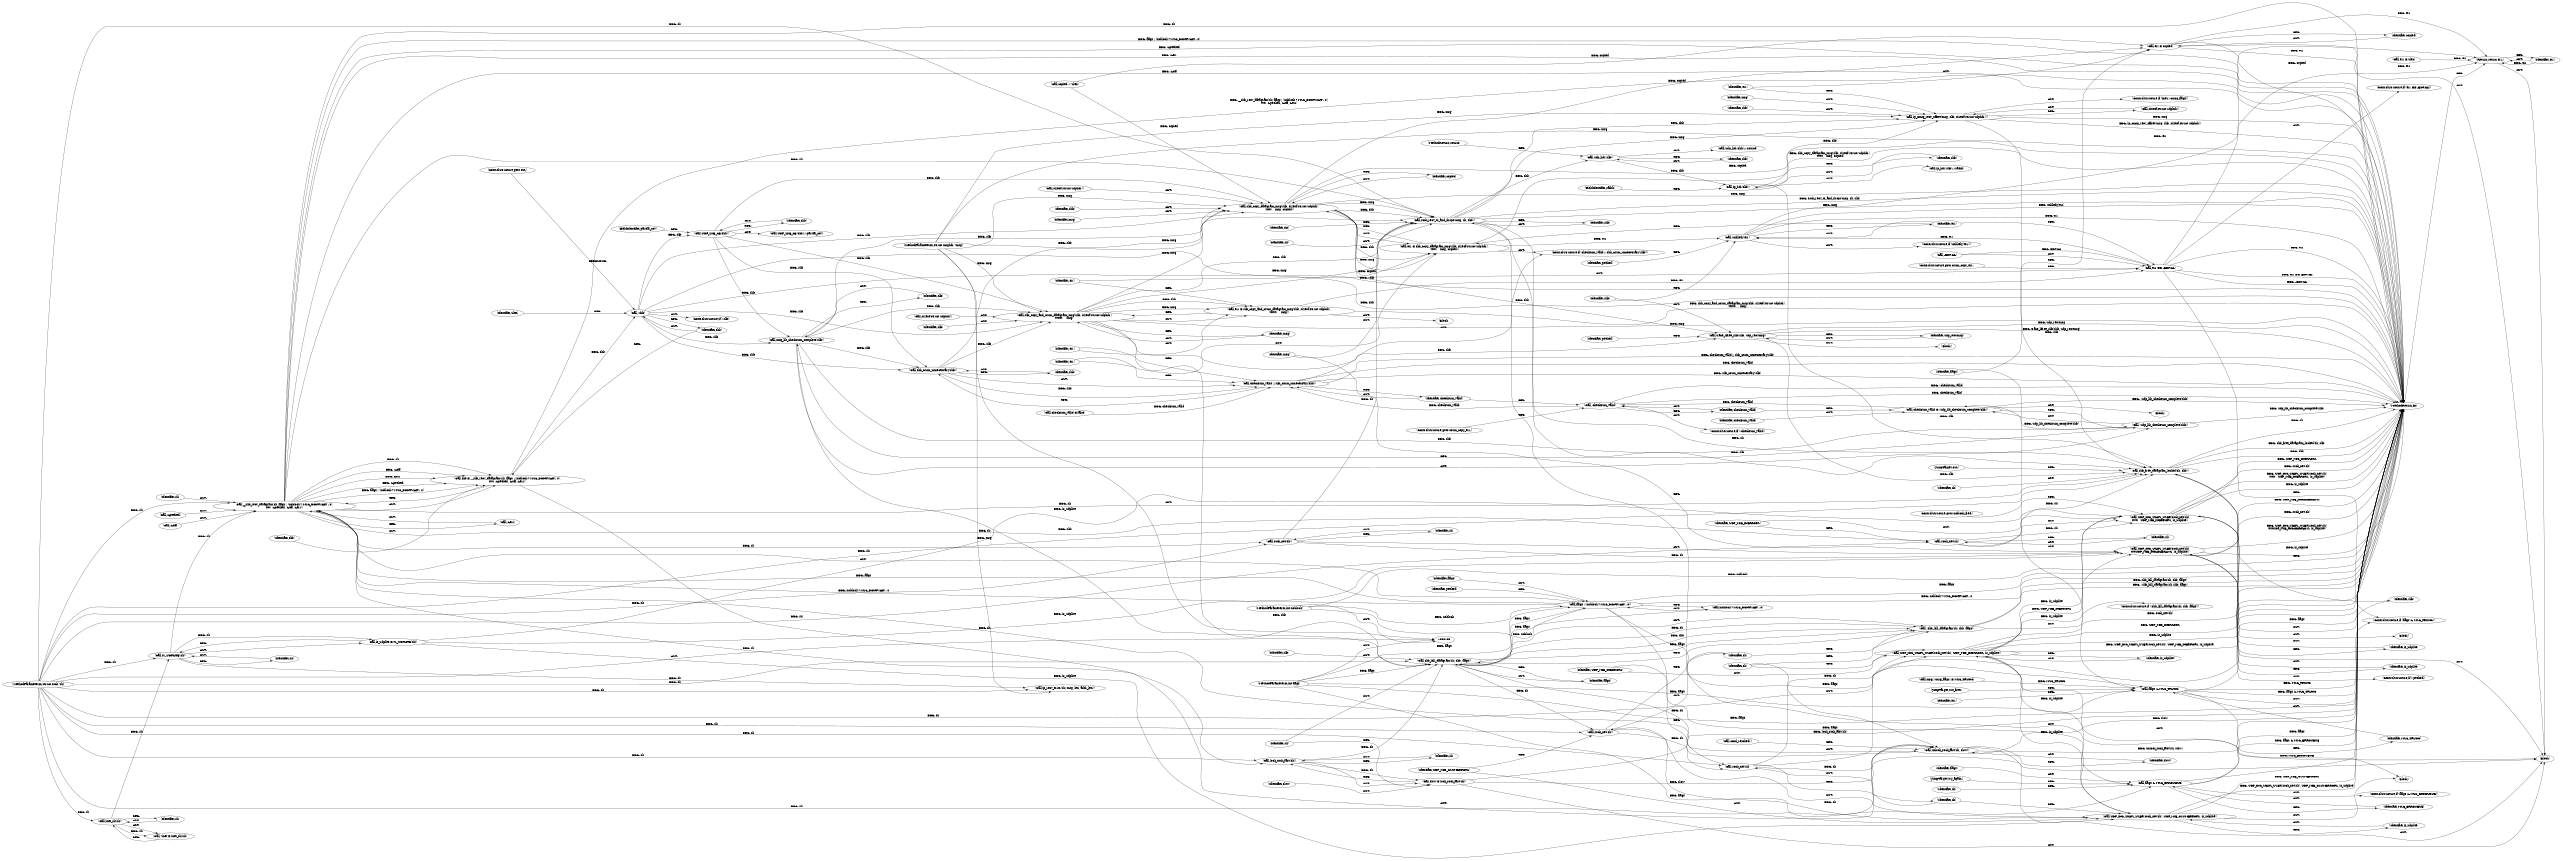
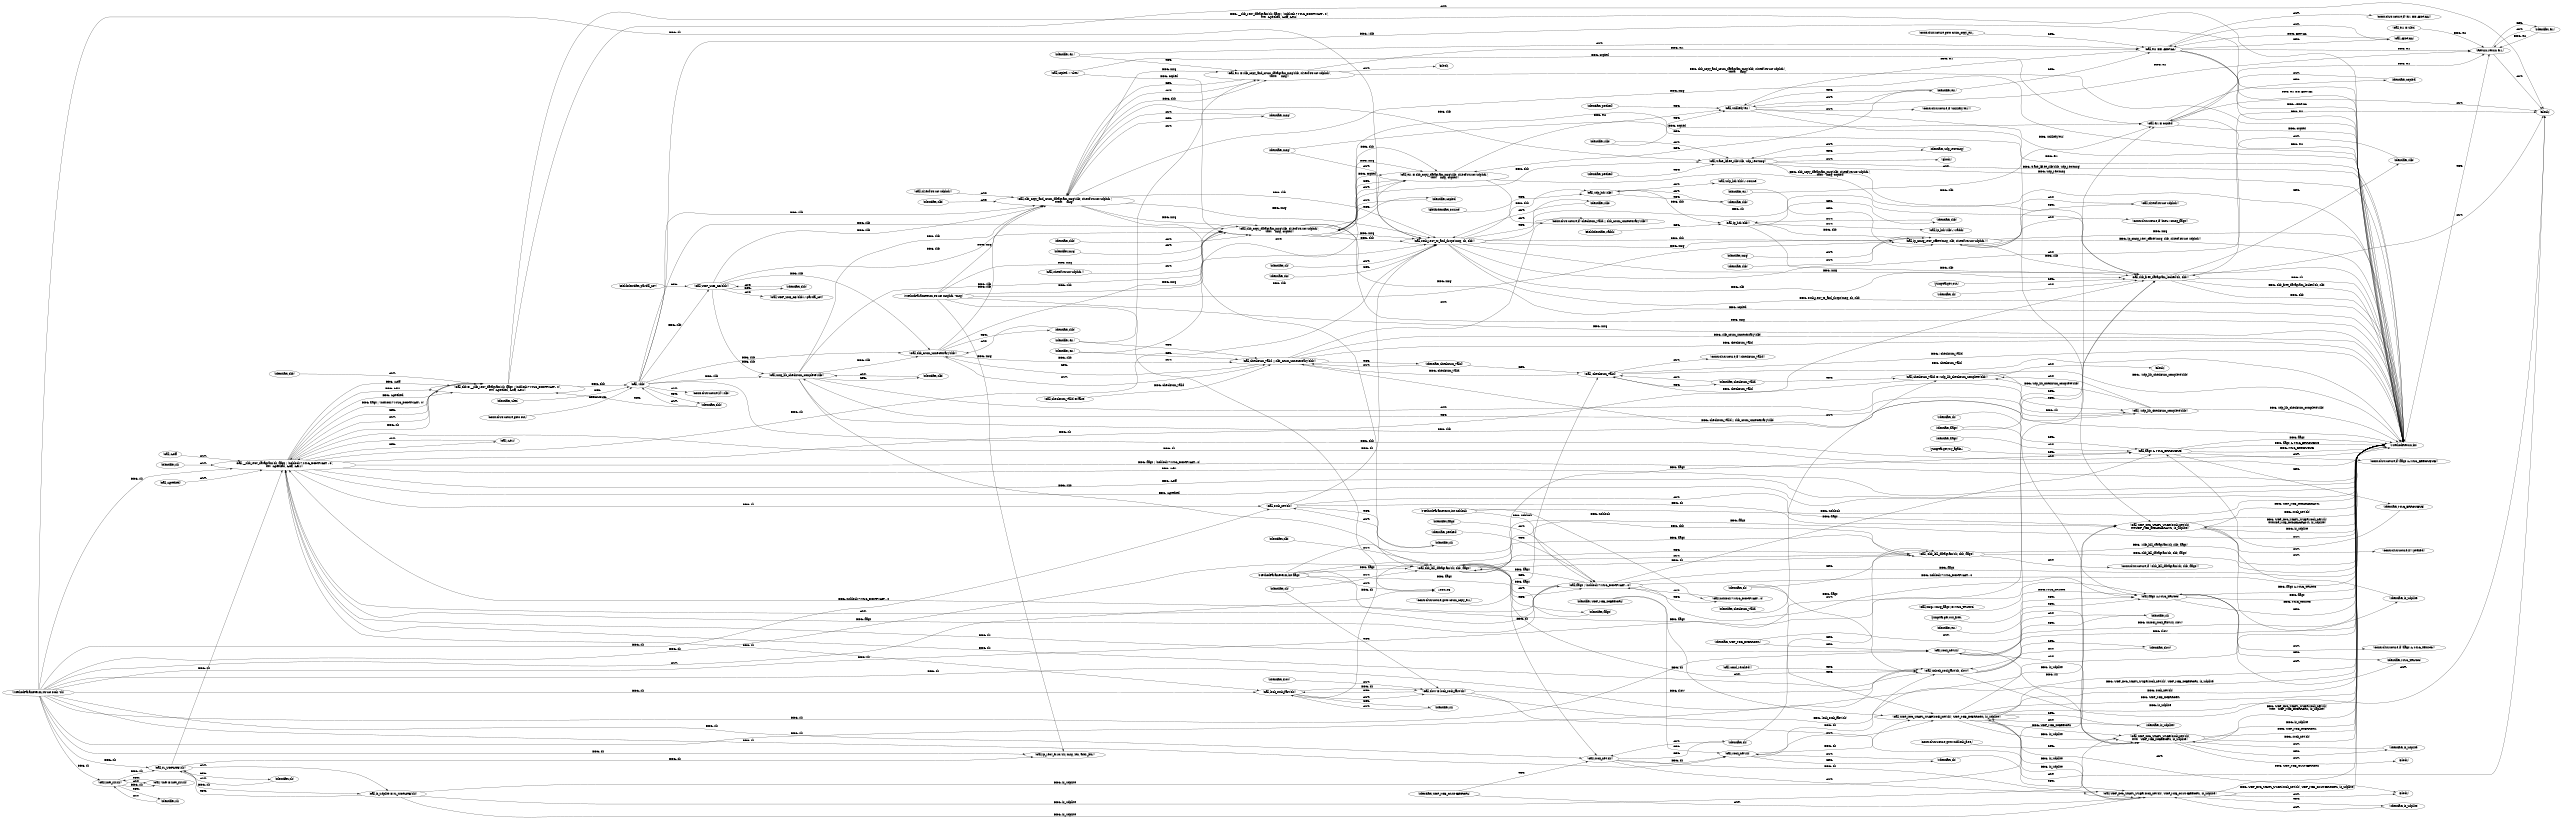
(1444, 143) -> (1444, 210)
(2241, 494) -> (2284, 44)
(1366, 623) -> none
